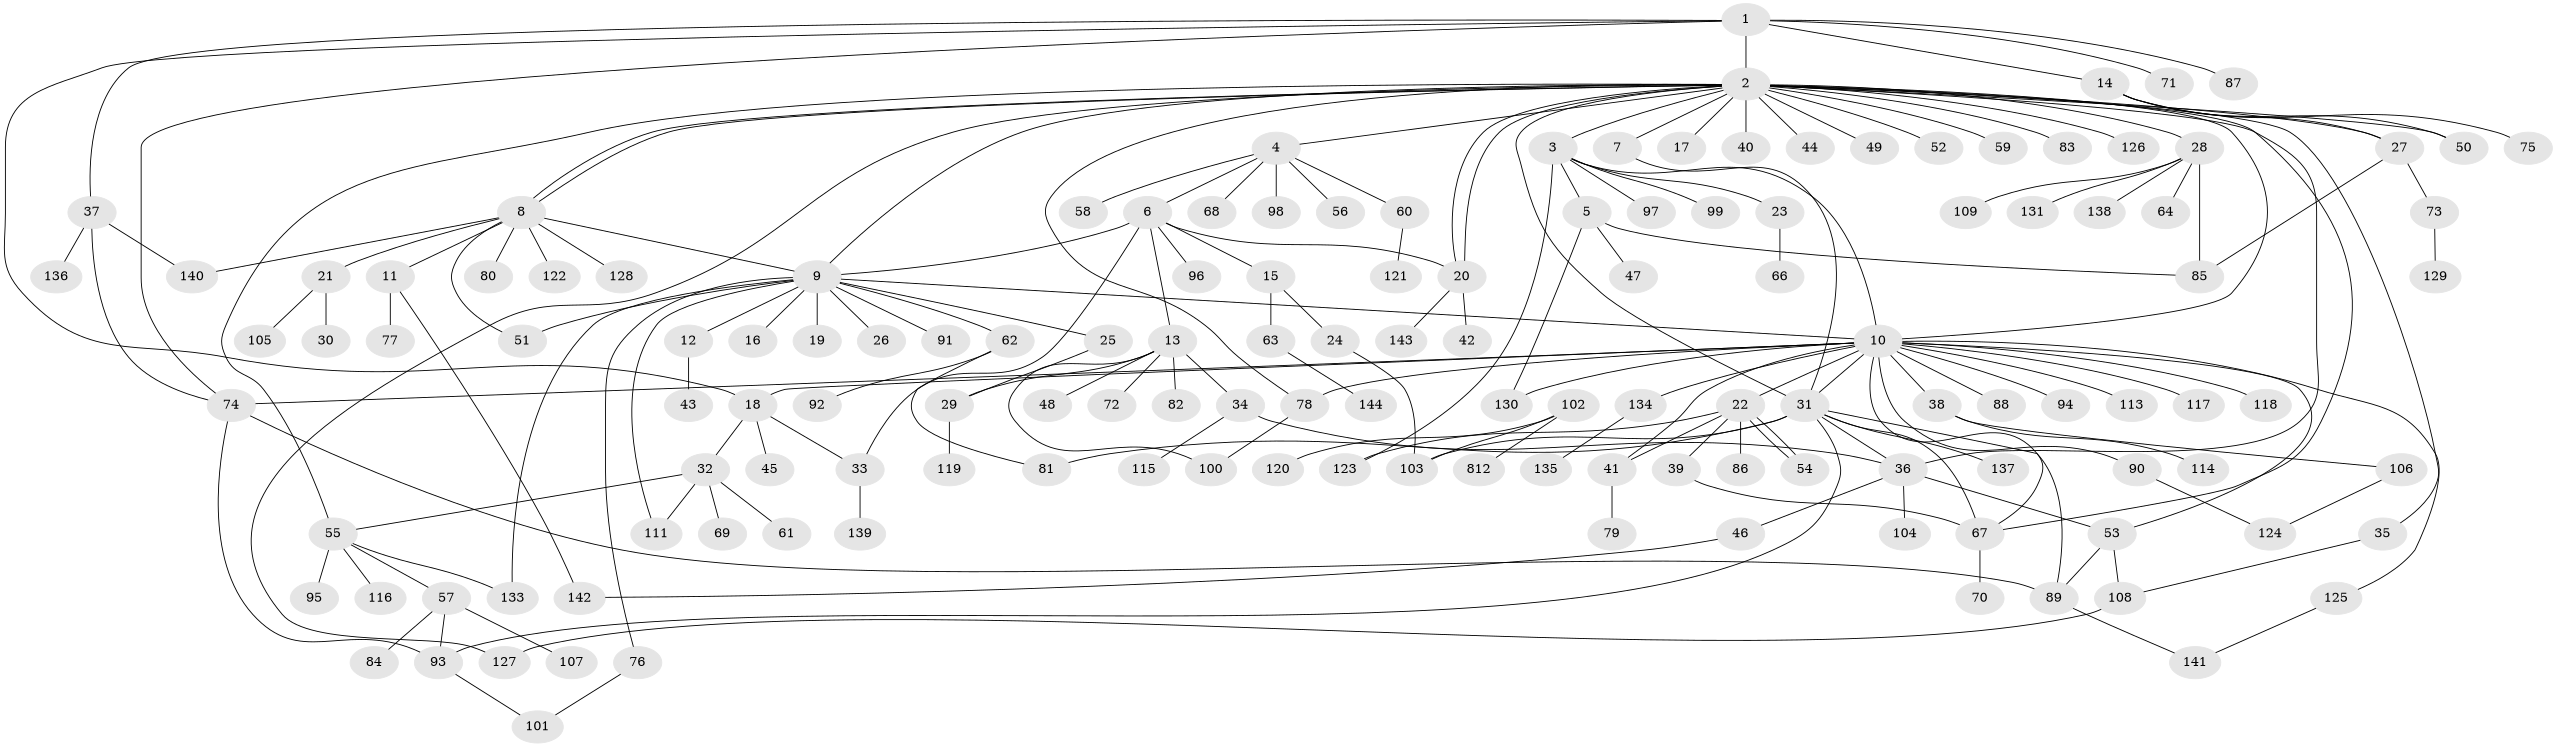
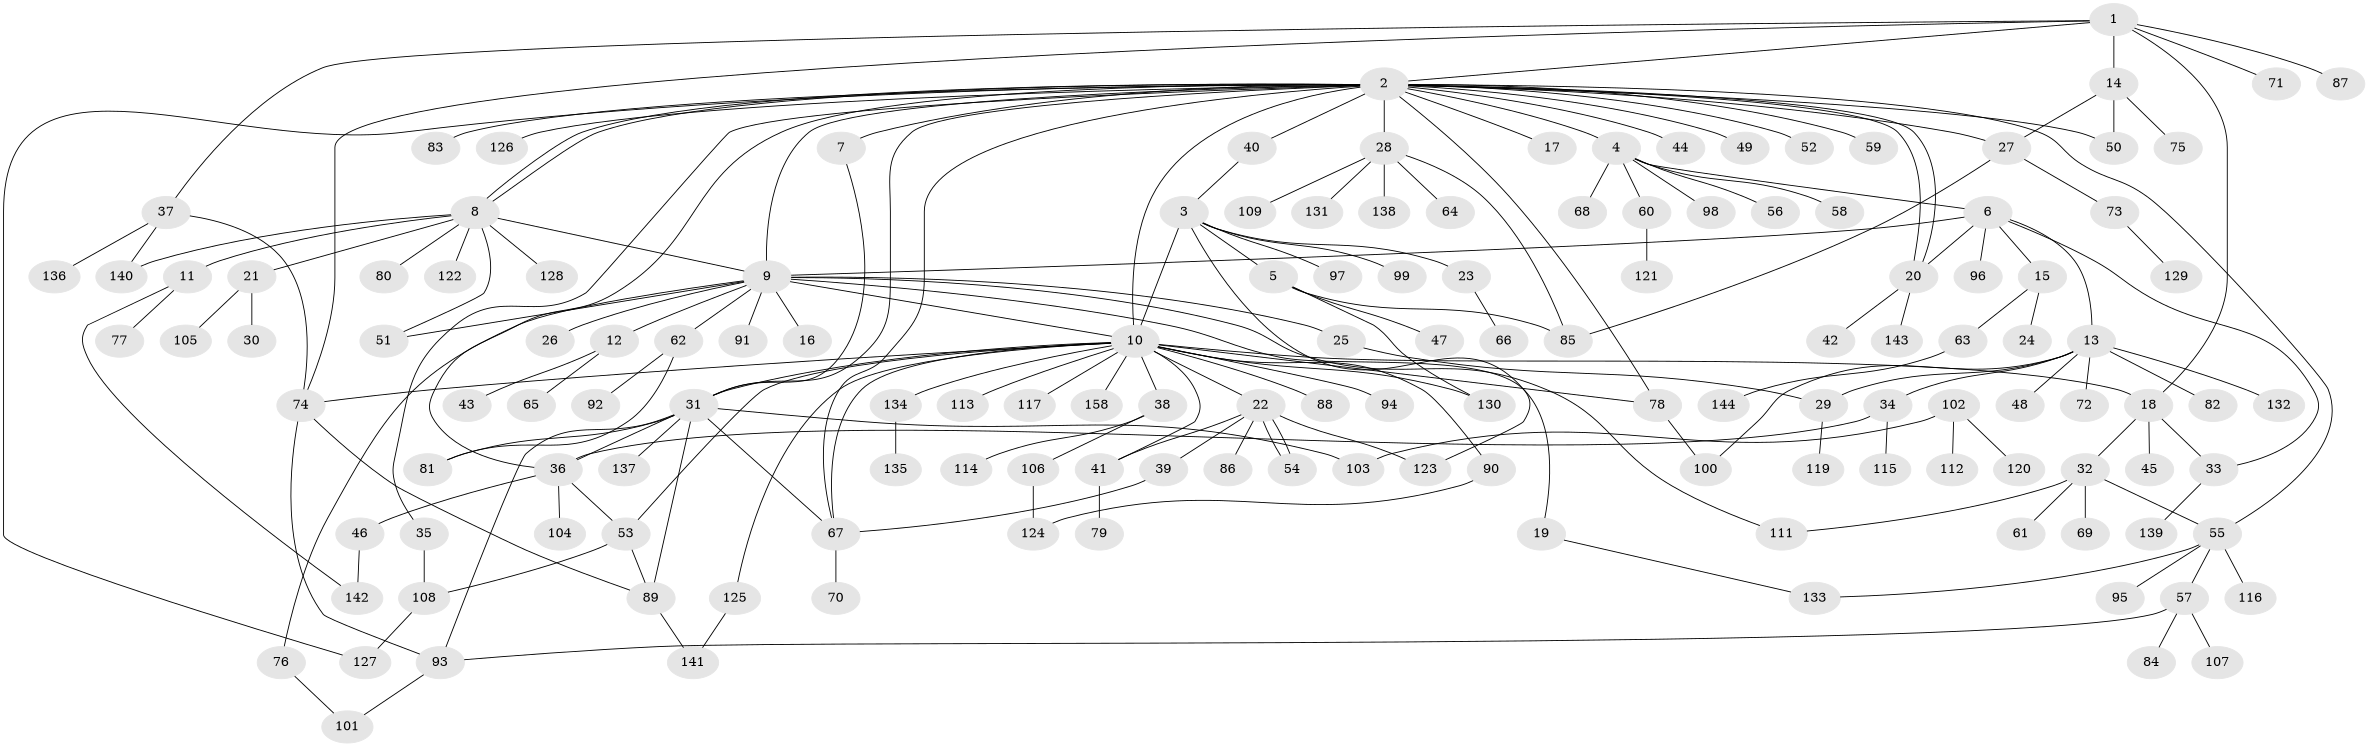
(1647, 111) -> (1218, 180)
(570, 351) -> (1677, 566)
(1405, 390) -> none
none -> (531, 405)
(2266, 405) -> (1097, 405)
none -> (2279, 405)
(1479, 470) -> (1952, 470)
